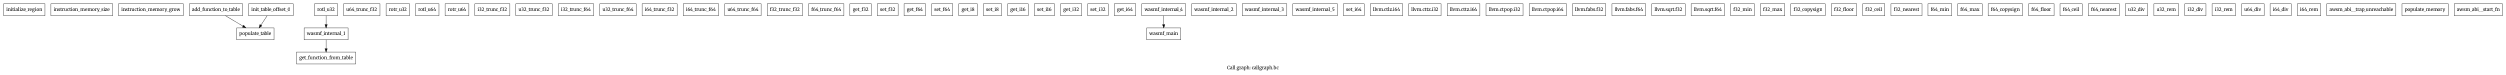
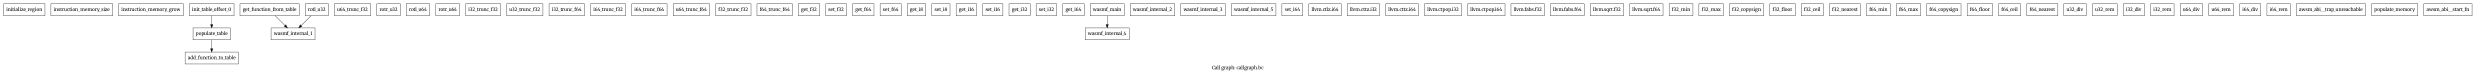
(618, 10) -> none
none -> (2221, 10)
(1164, 20) -> (1107, 20)
(234, 21) -> (212, 44)
(326, 44) -> (280, 21)
